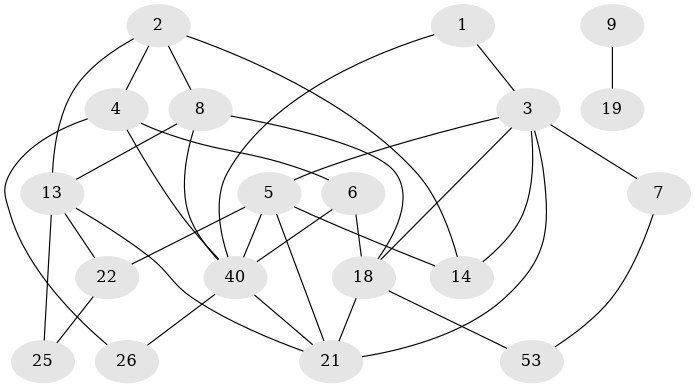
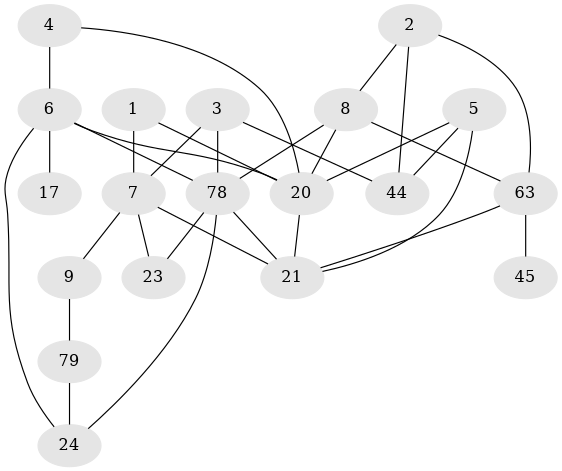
(138, 68) -> none
(496, 68) -> (134, 160)
(612, 110) -> (70, 362)
(401, 144) -> none
none -> (50, 194)
(52, 194) -> (526, 194)
none -> (102, 236)
(107, 278) -> none
(236, 278) -> (302, 194)
(364, 278) -> (218, 194)
(462, 278) -> (397, 194)
(514, 289) -> (205, 231)
(43, 362) -> (526, 278)
(127, 362) -> none
(532, 362) -> (154, 278)
none -> (70, 446)
